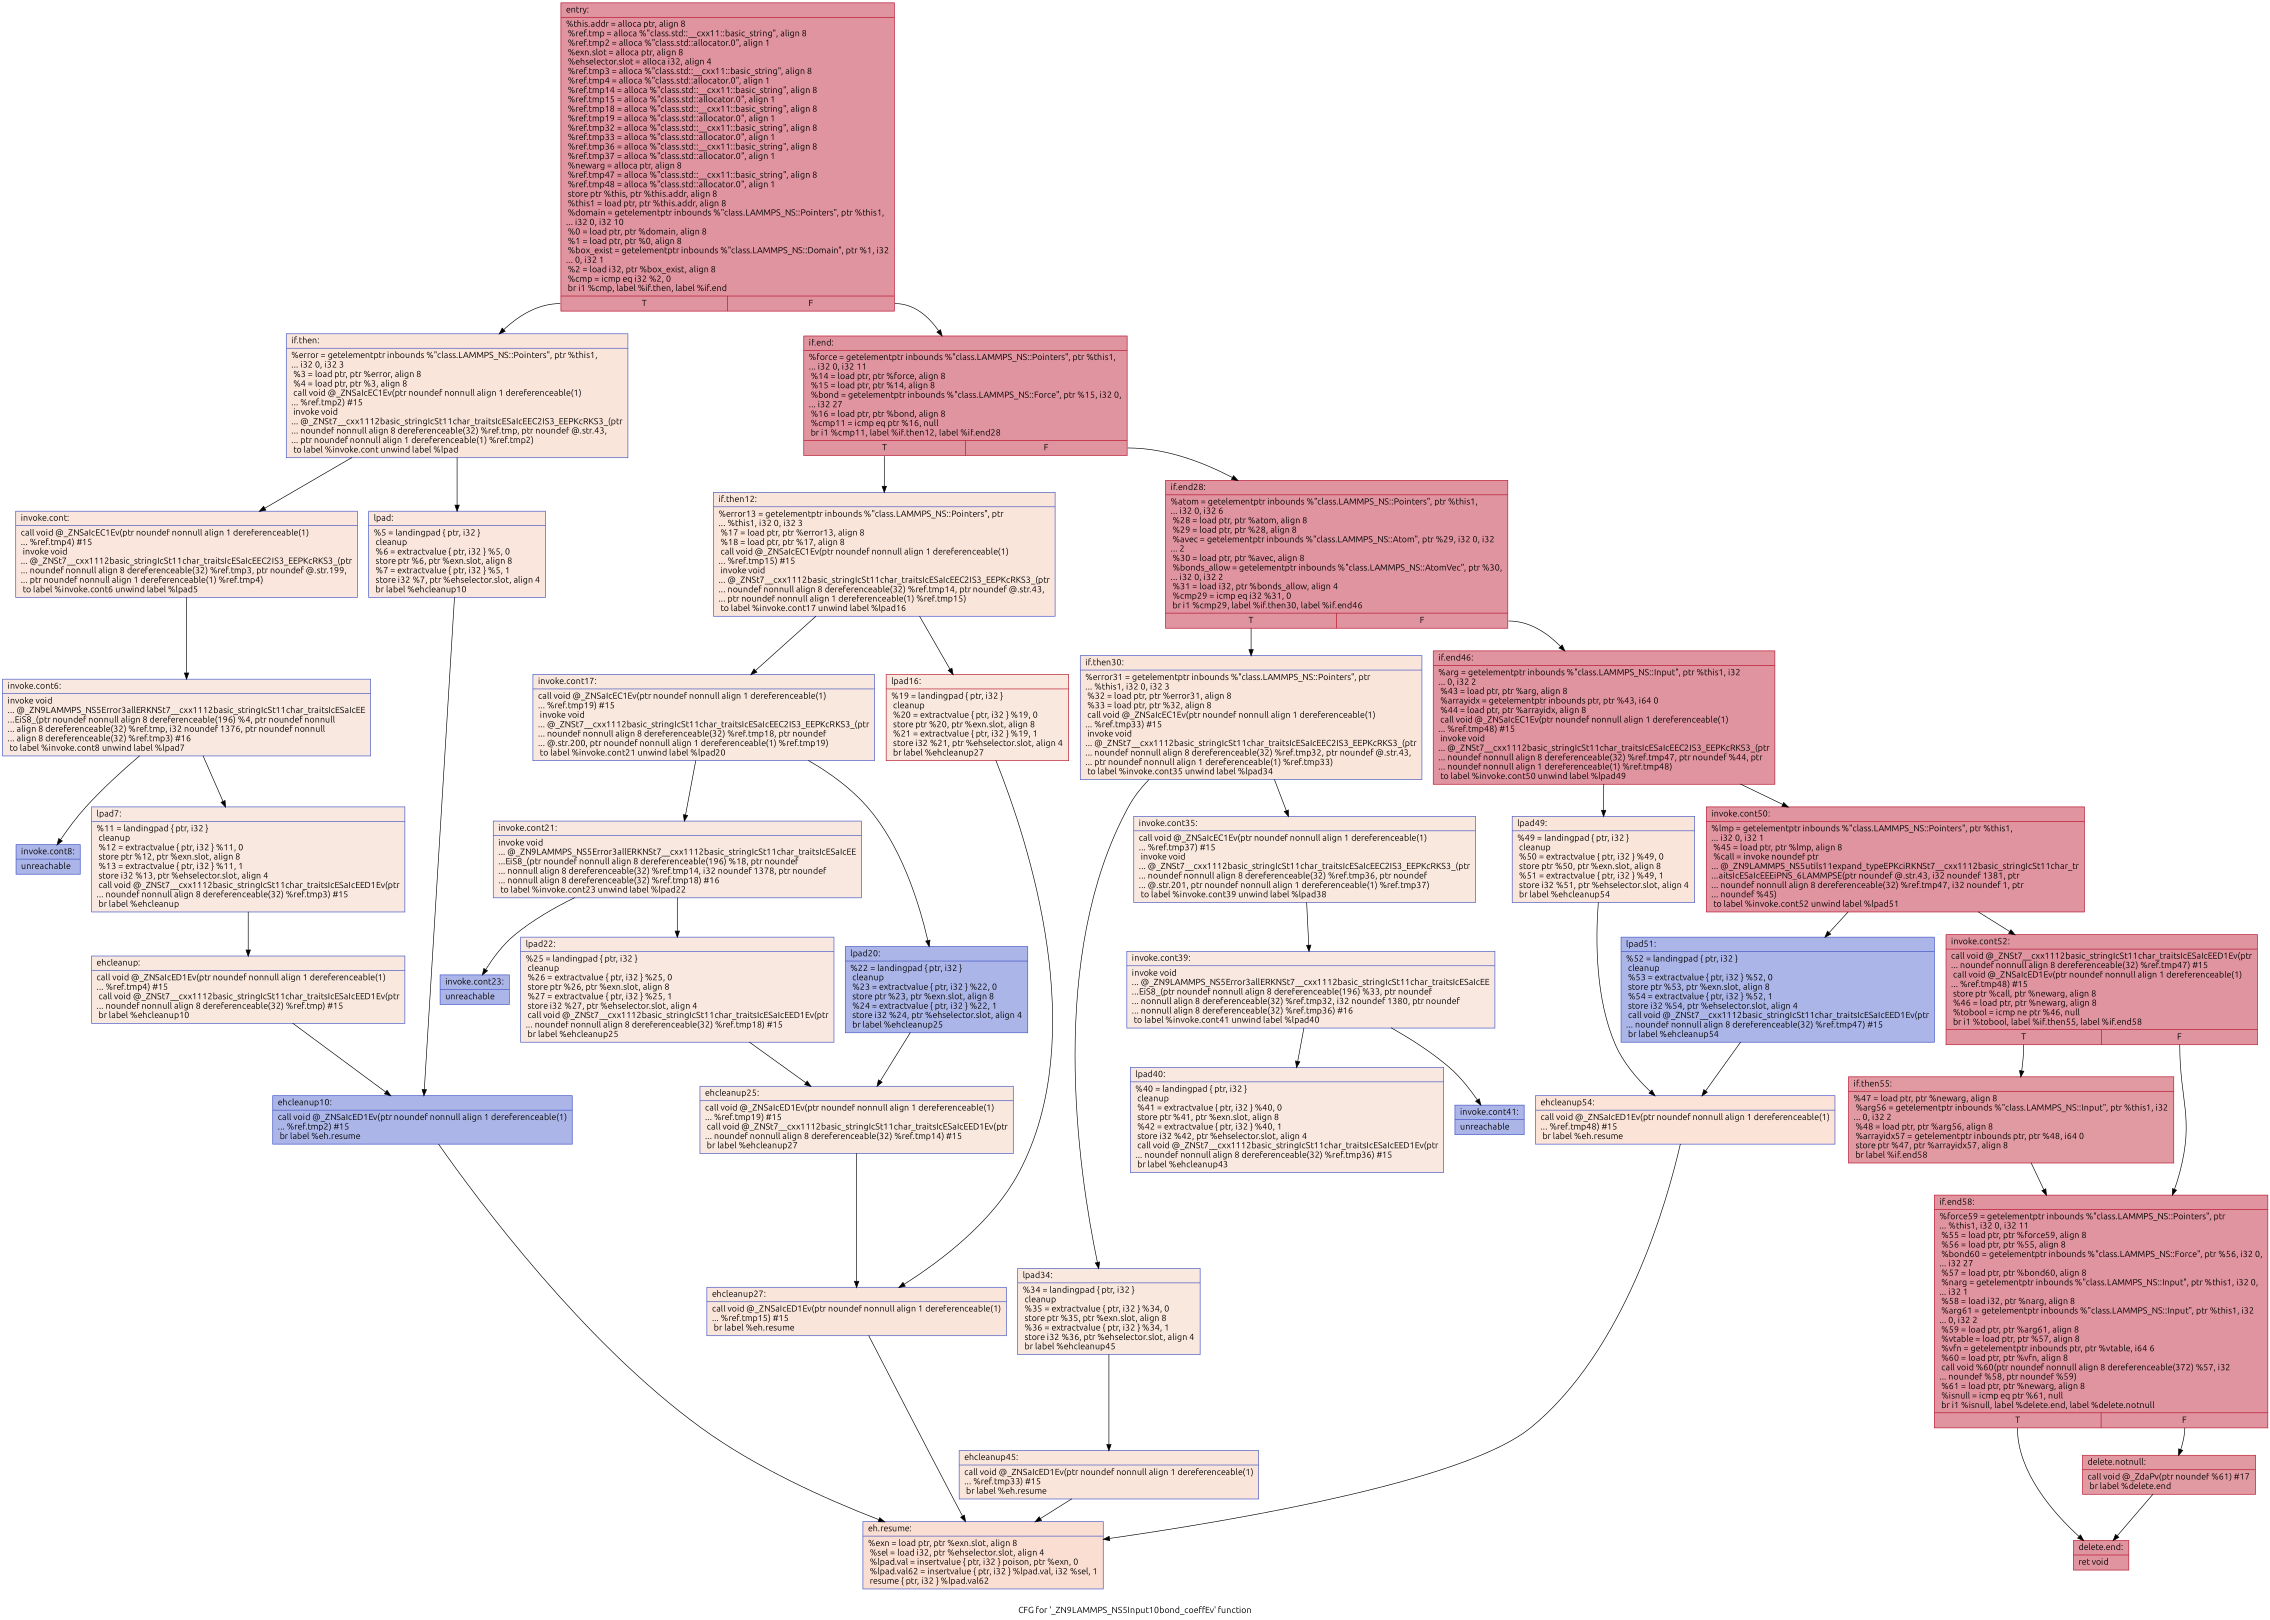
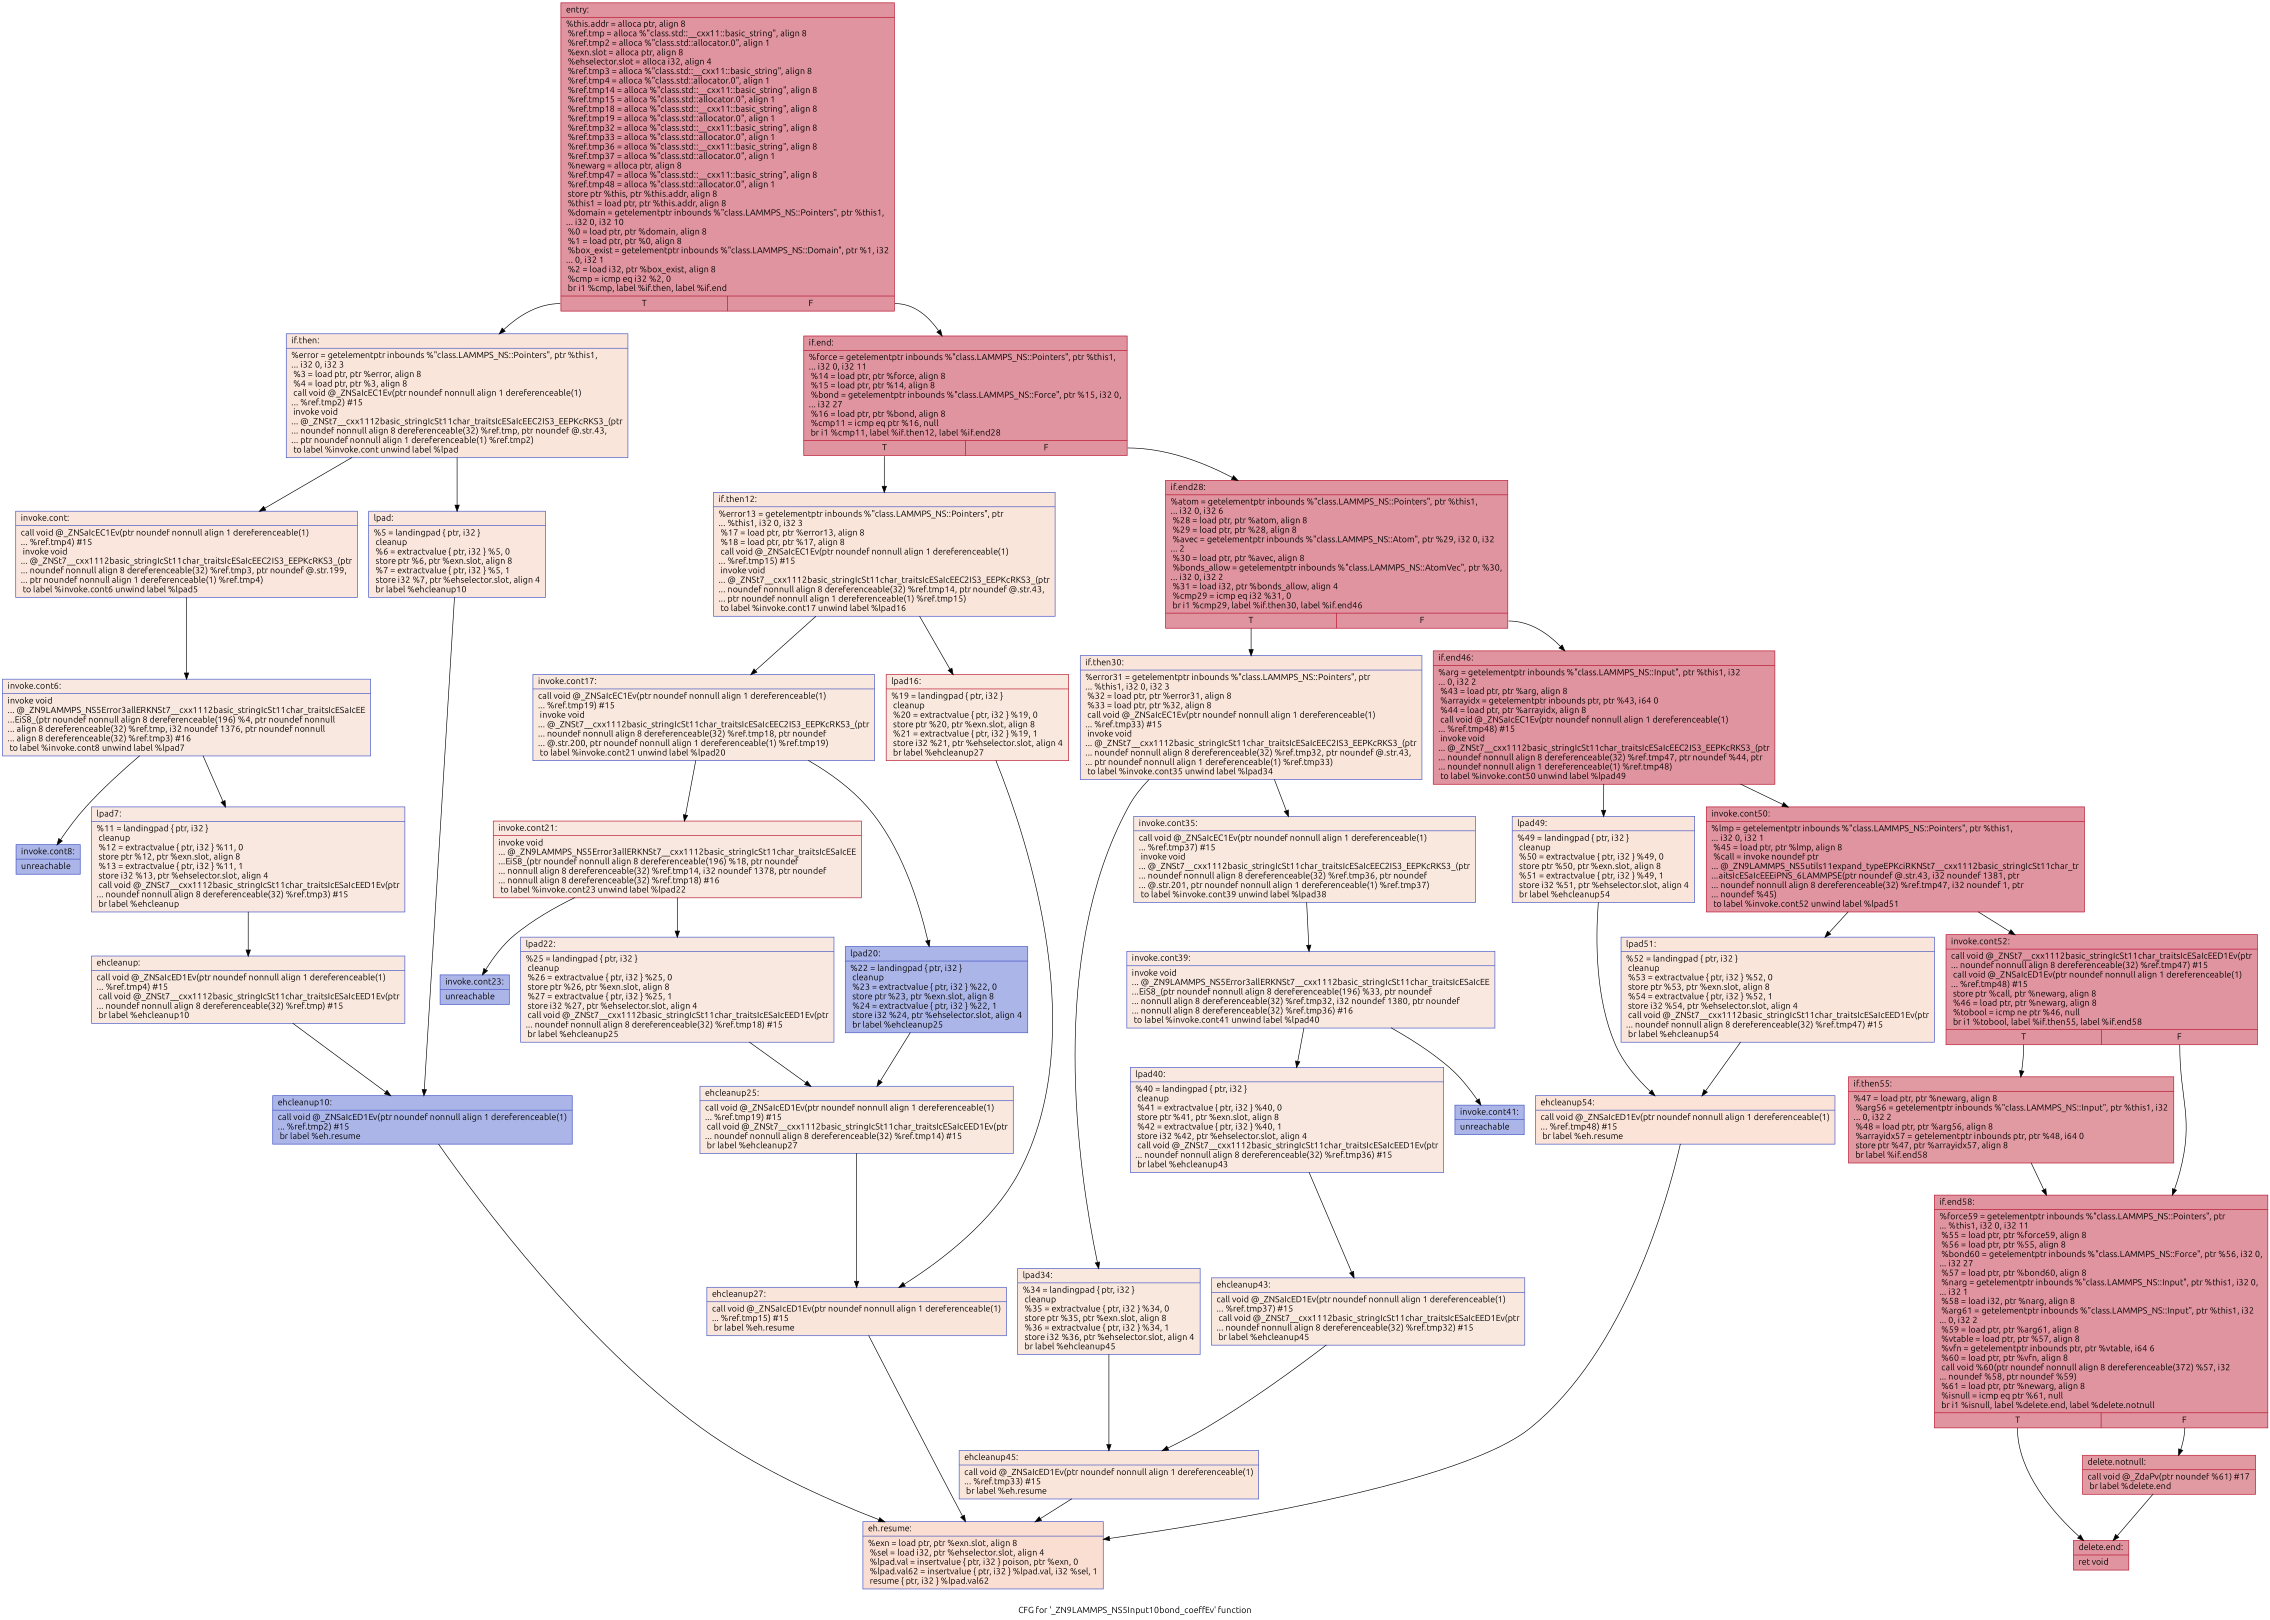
(677, 859) -> (677, 859)
(1778, 990) -> (1778, 990)
none -> (1368, 1311)
